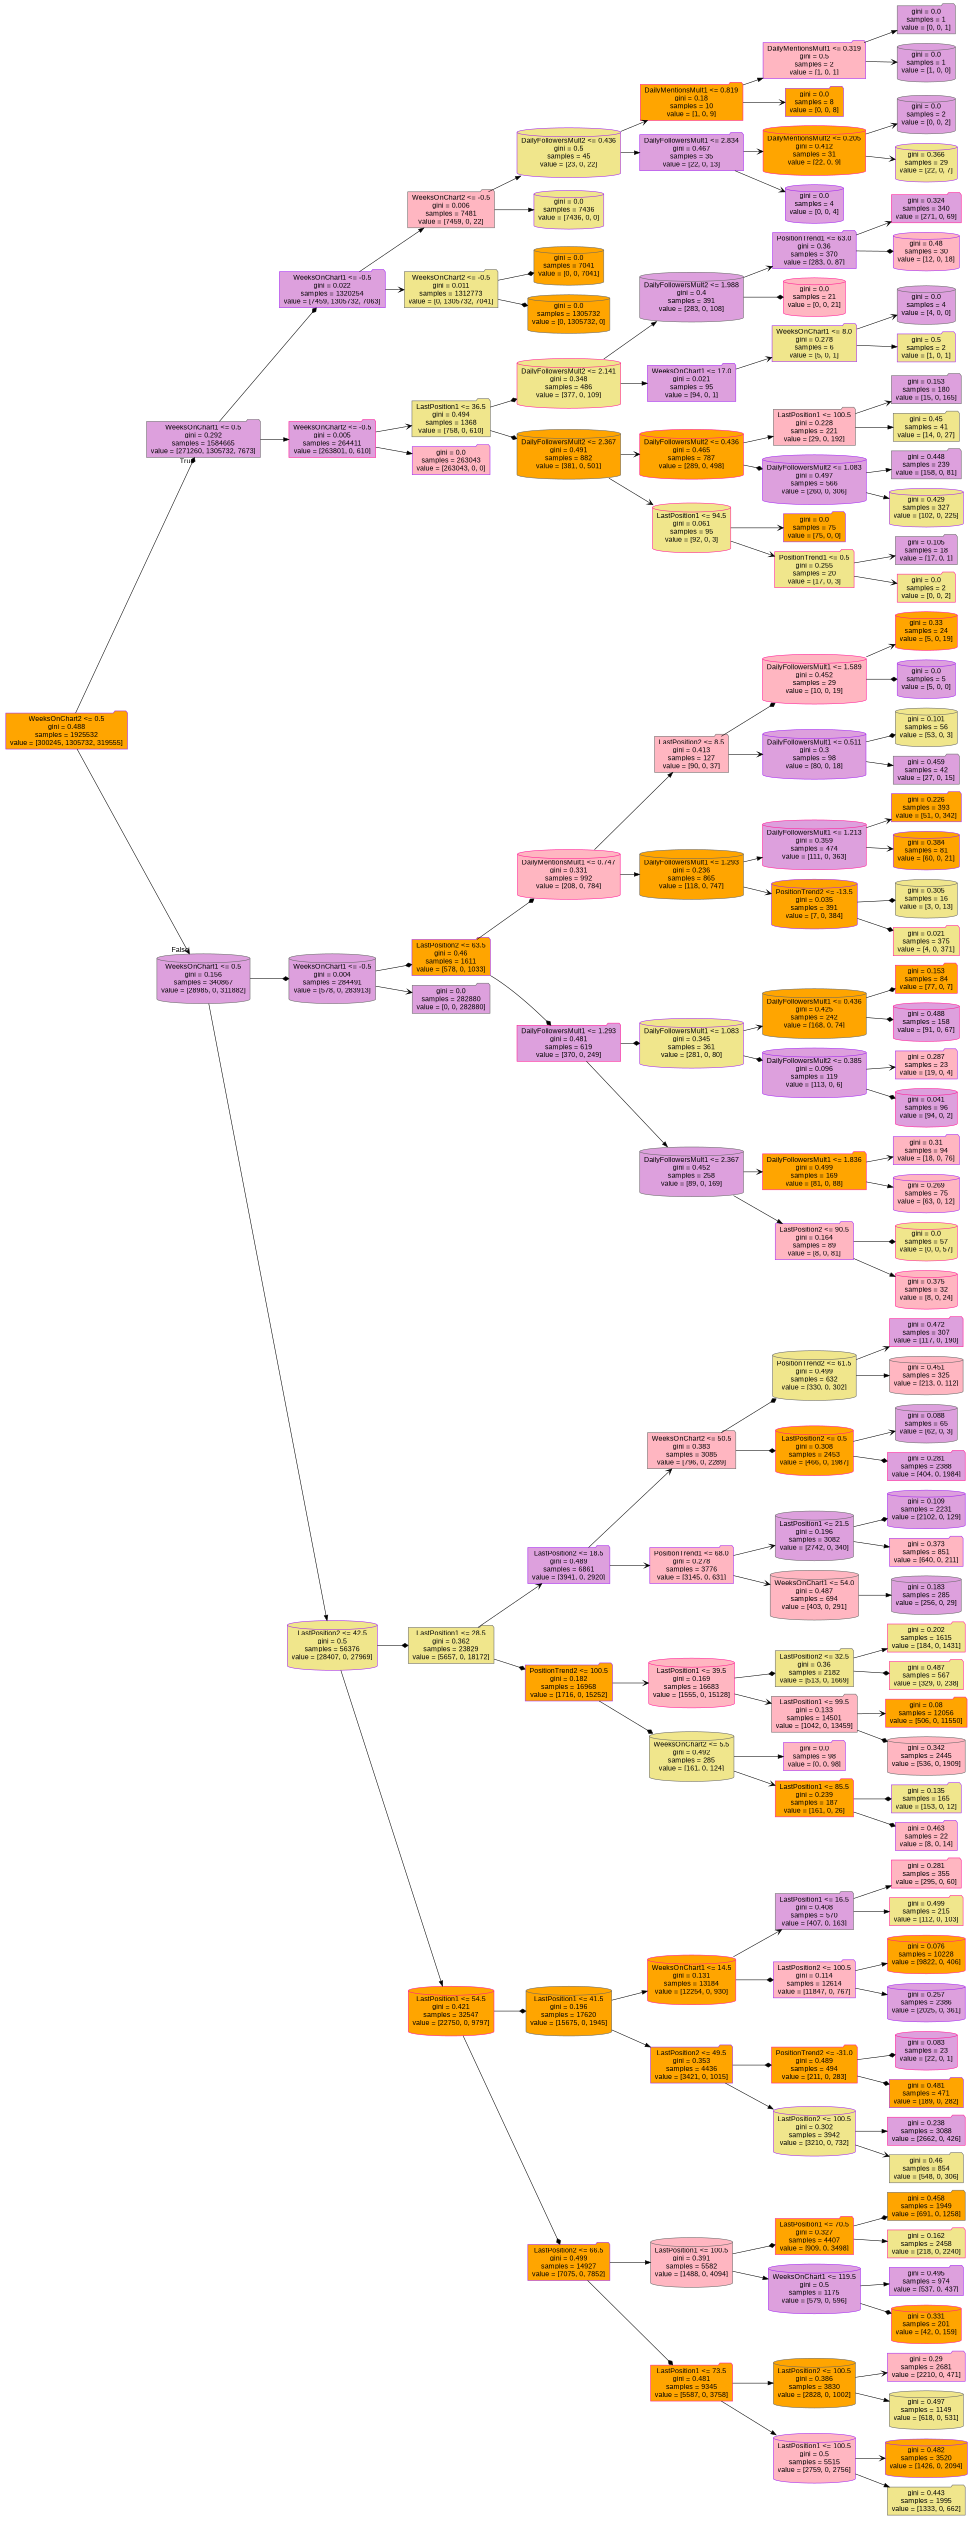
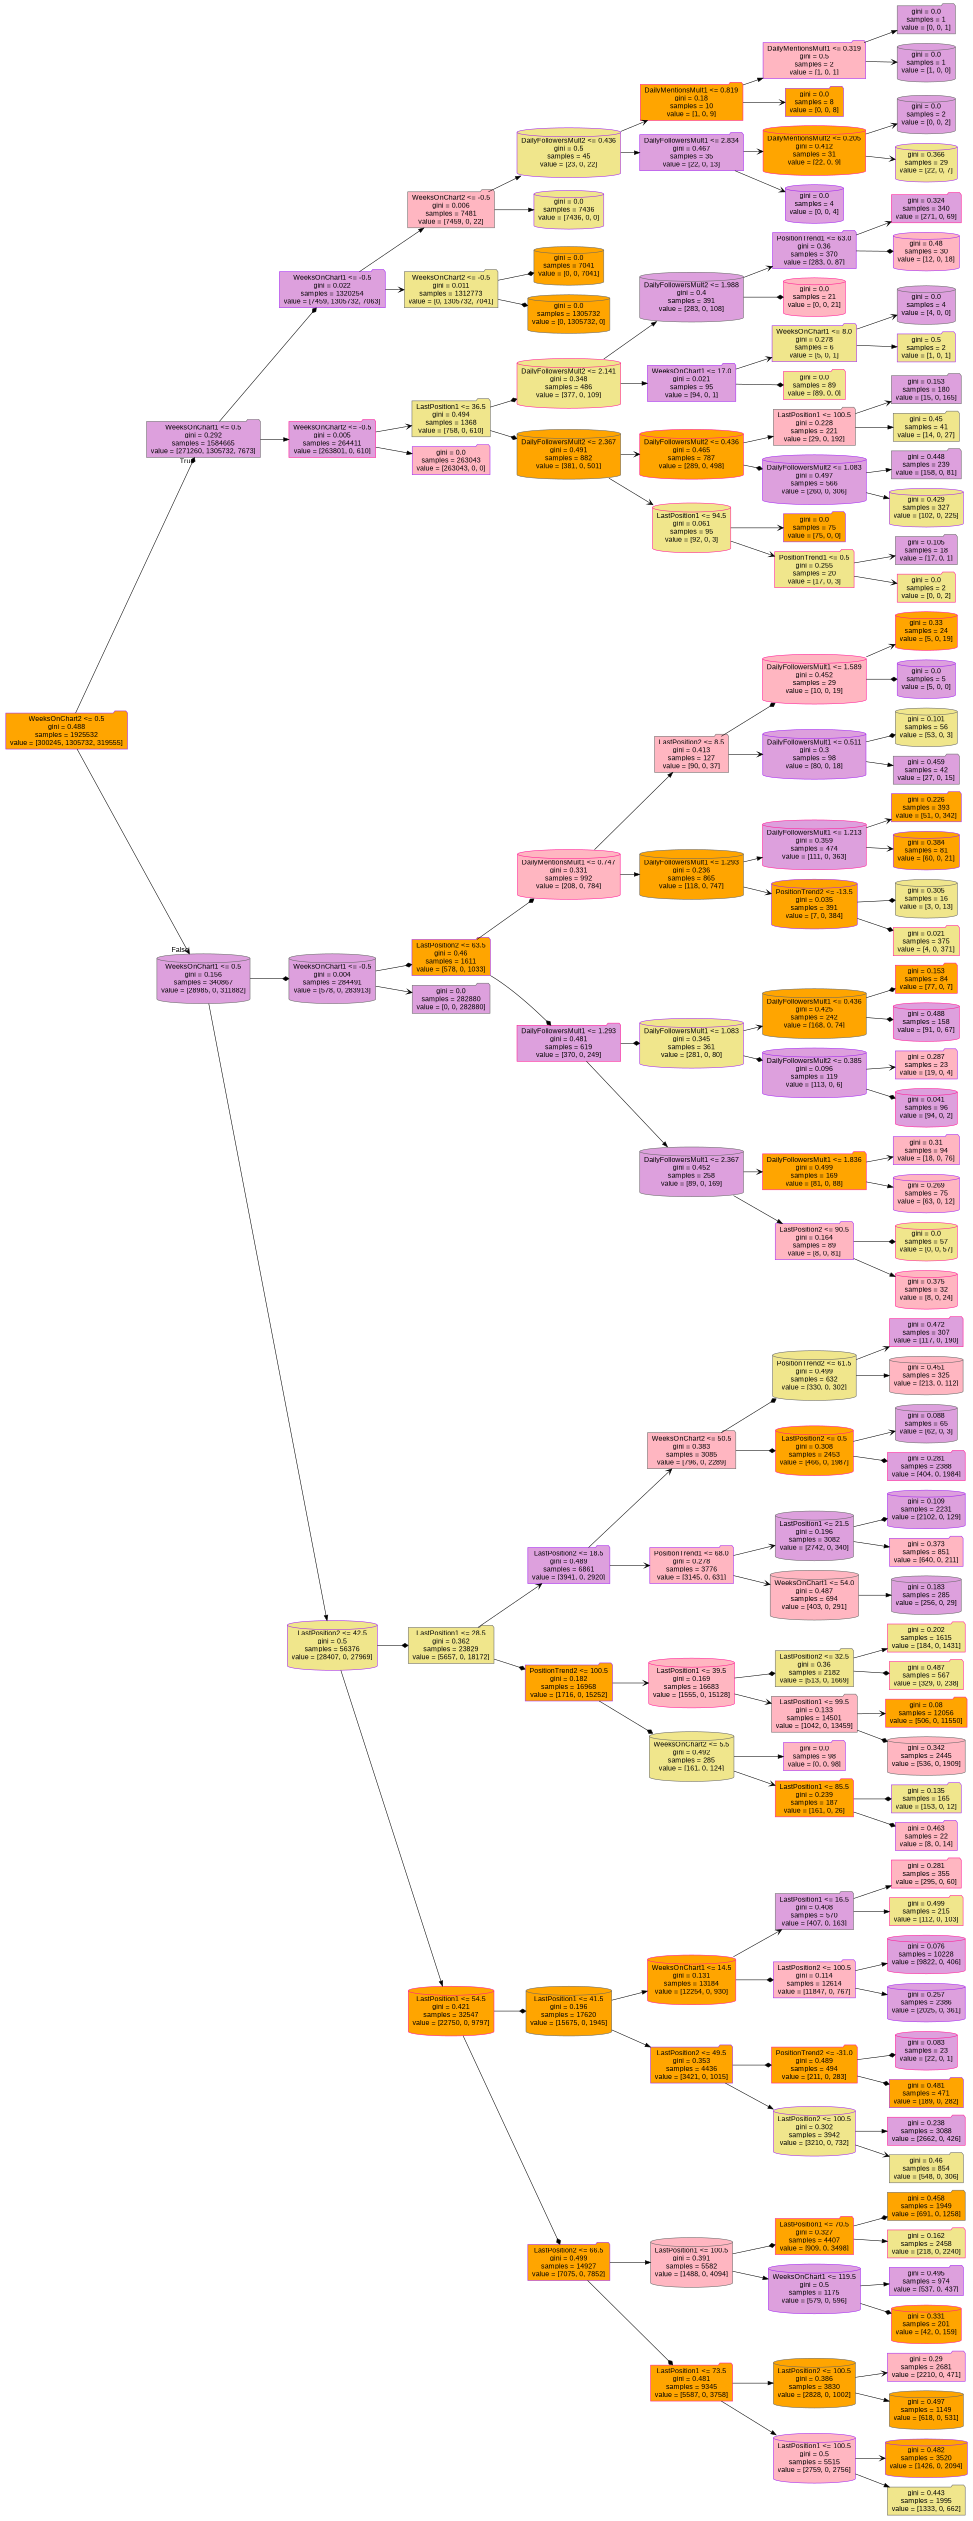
none -> (814, 385)
(926, 1954) -> (926, 1954)
(926, 2410) -> (926, 2410)
